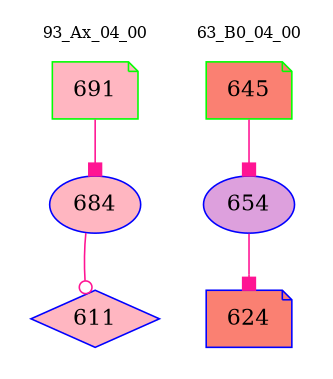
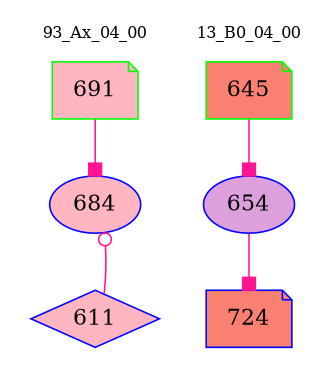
(249, 34) -> (249, 34)
(85, 257) -> (106, 270)
(249, 319) -> (249, 319)
